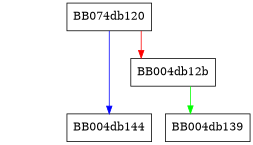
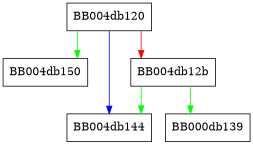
(109, 17) -> (109, 17)
none -> (45, 72)
none -> (141, 96)
(208, 128) -> (208, 128)
